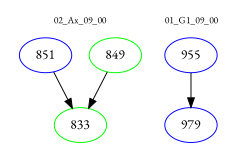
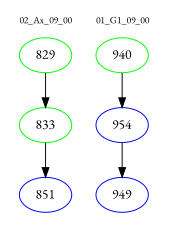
(115, 55) -> (46, 55)
none -> (122, 55)
(191, 55) -> (122, 125)
(61, 86) -> (46, 155)
(191, 125) -> (122, 195)
